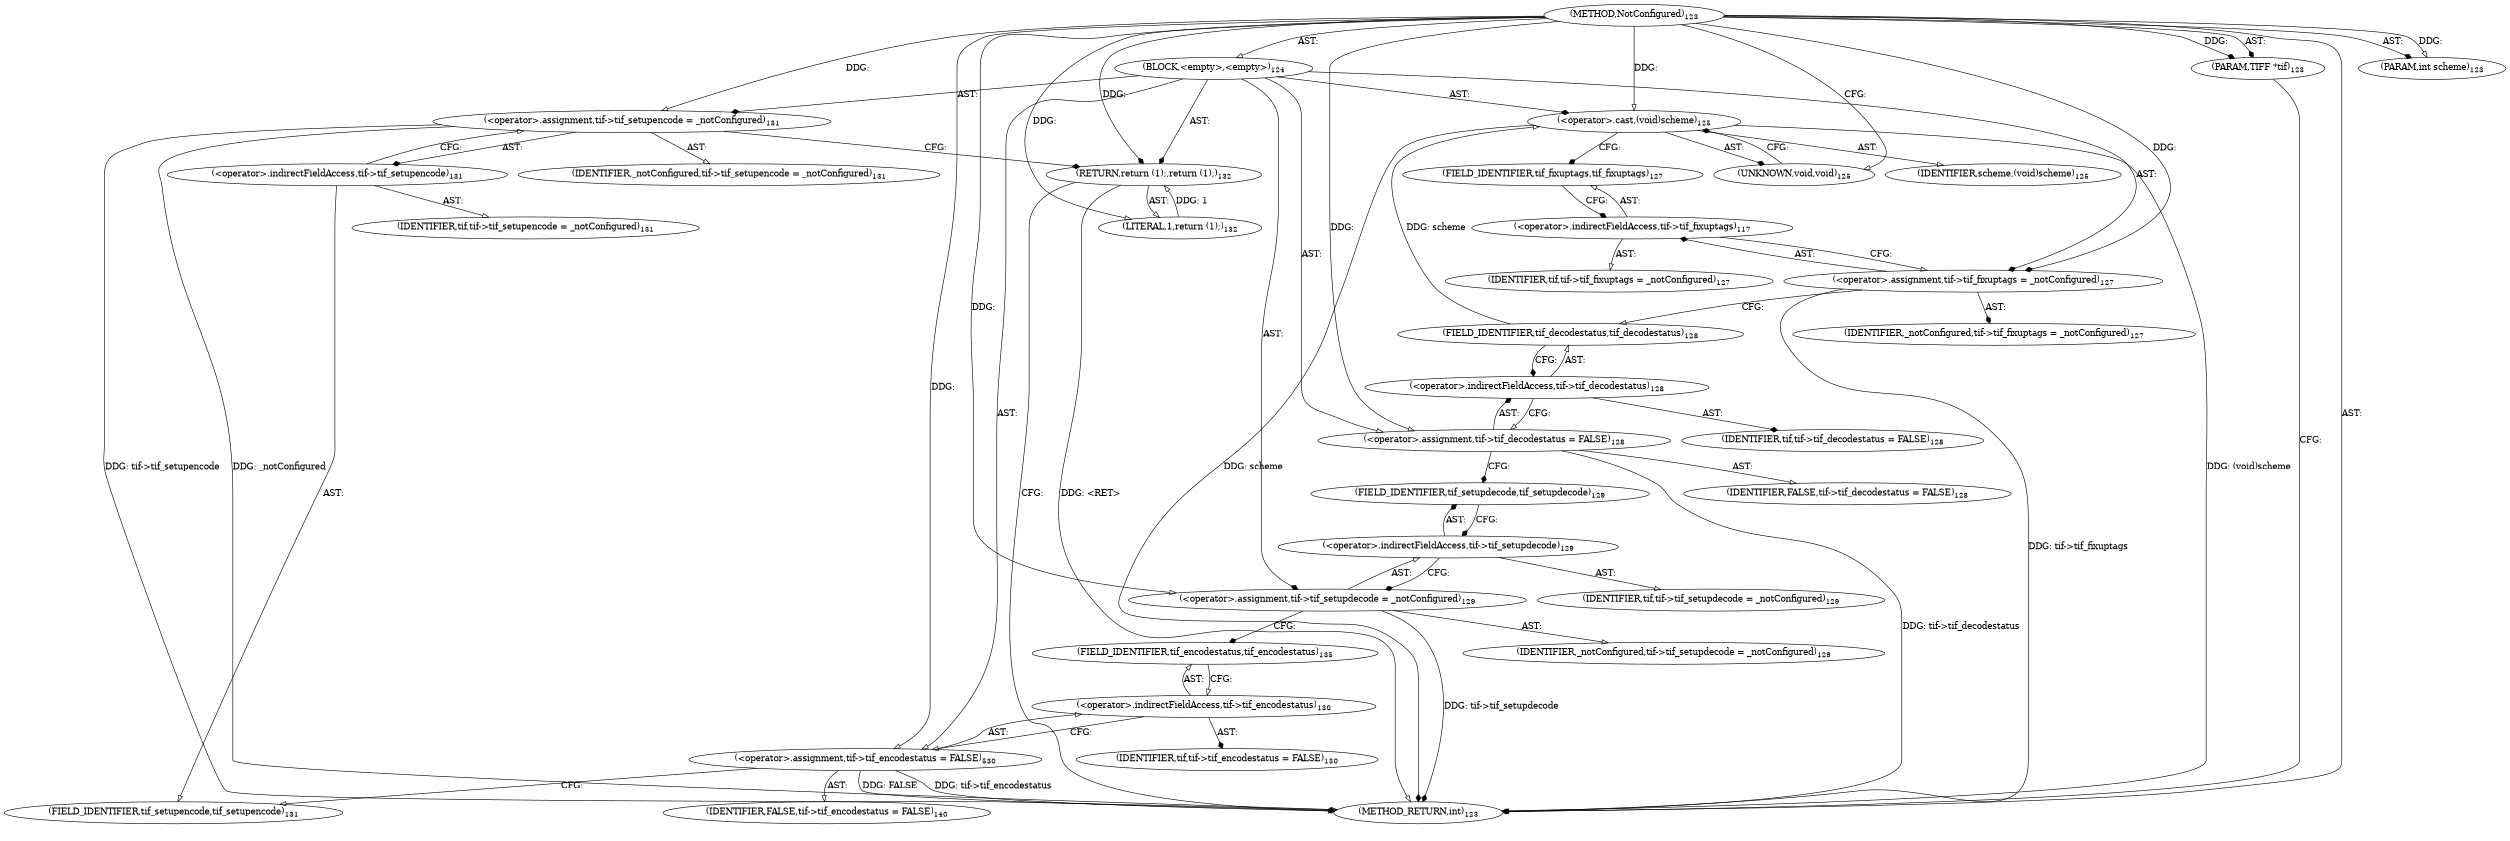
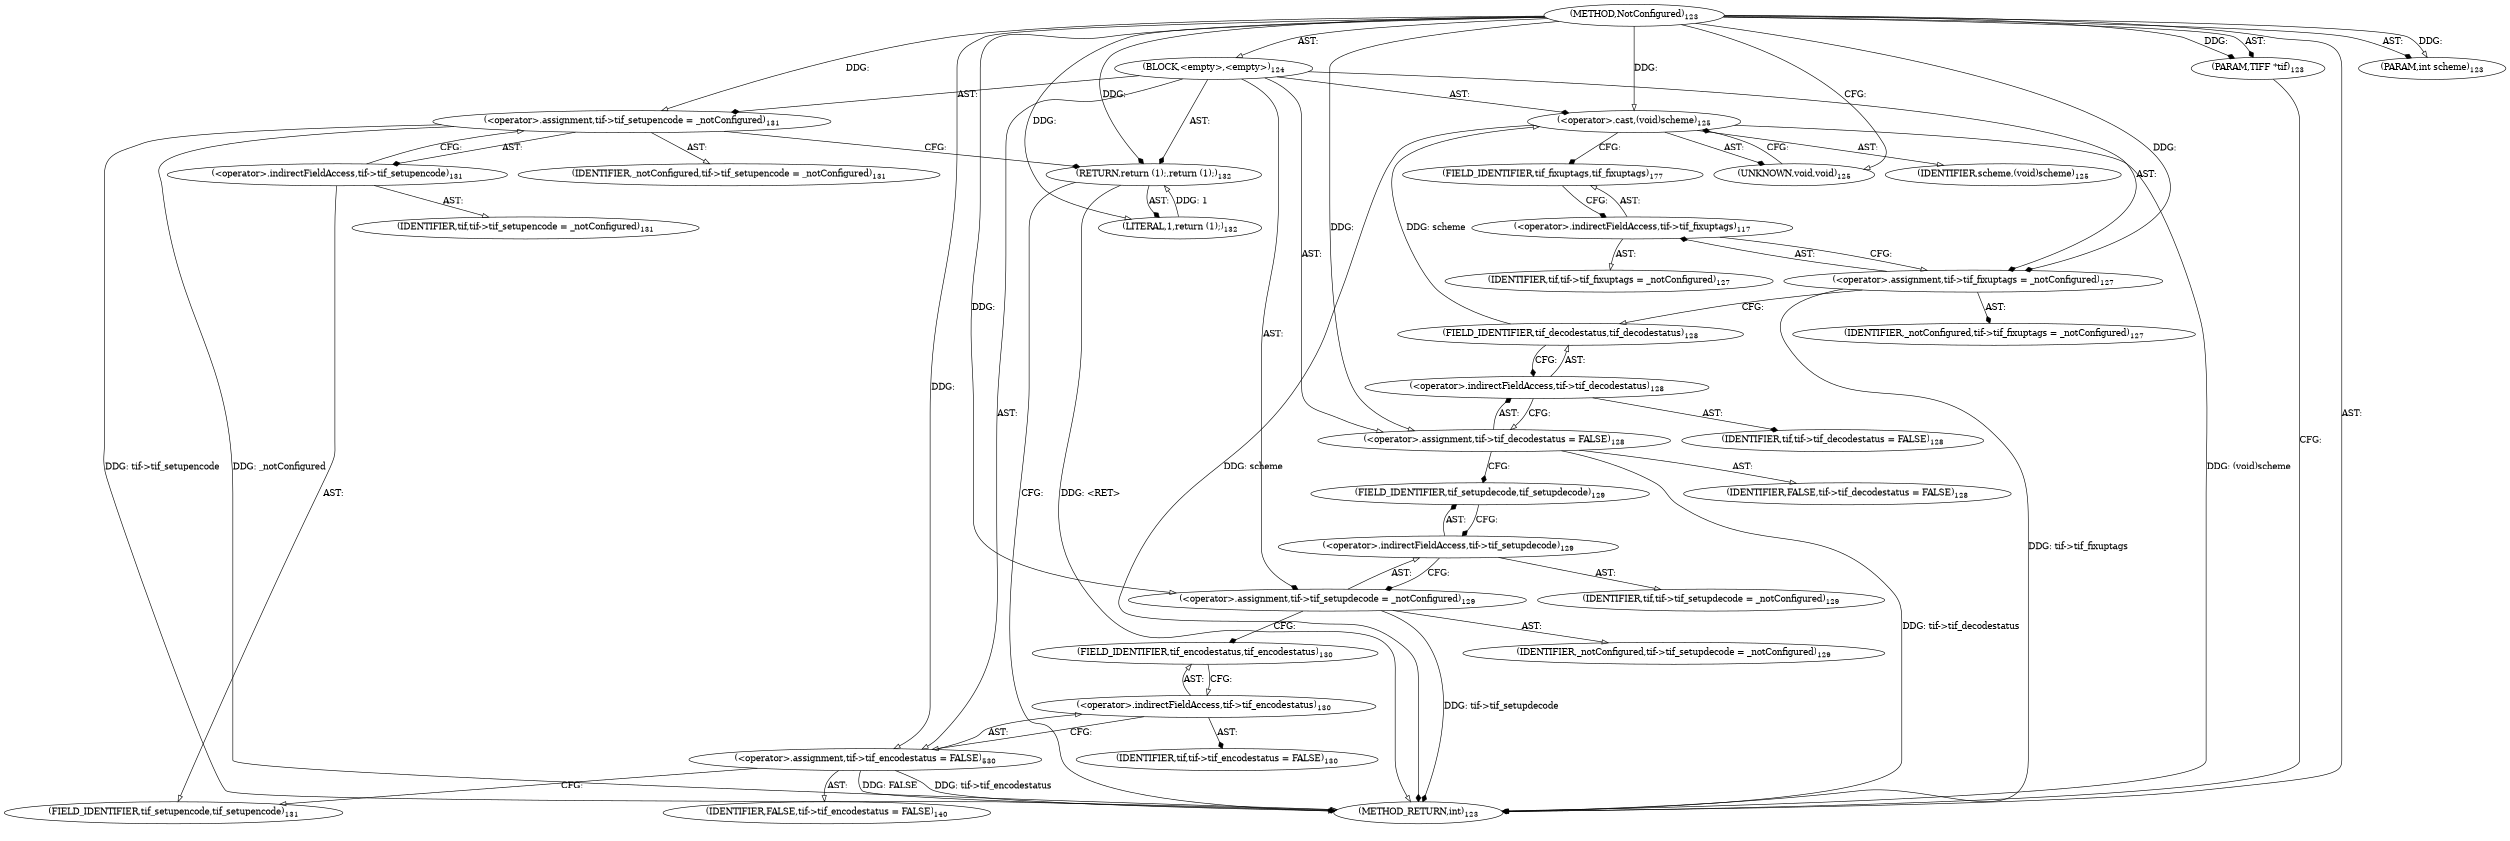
(1656, 174) -> (1656, 174)
(1147, 200) -> (1147, 200)
(1326, 652) -> (1326, 652)
